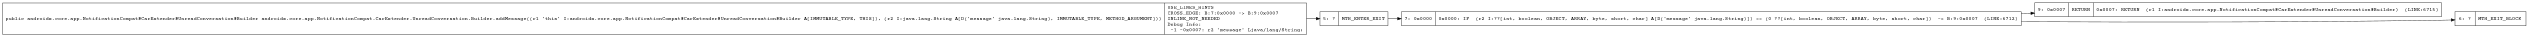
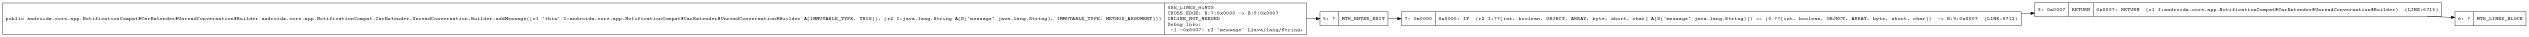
(2500, 18) -> (2500, 18)
(2236, 22) -> (2439, 17)
